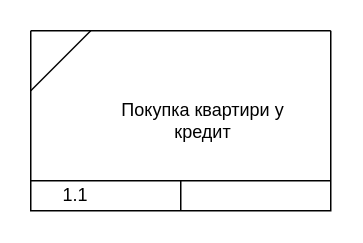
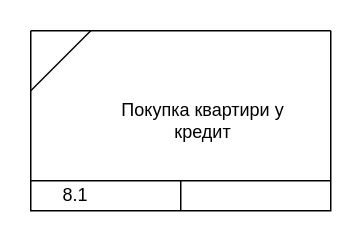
(76, 196) -> (76, 196)
